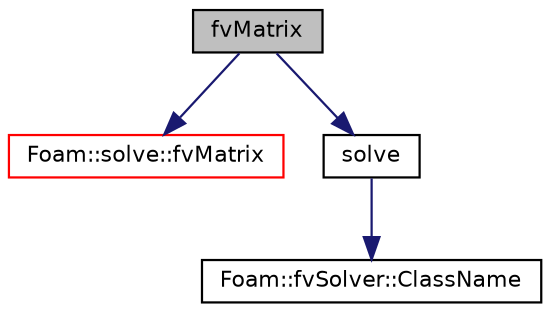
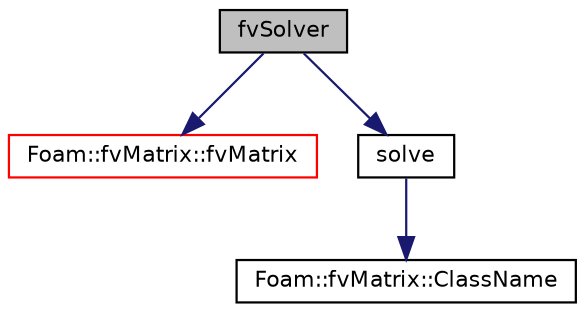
(258, 31) -> (283, 31)
(146, 156) -> (163, 156)
(372, 281) -> (406, 281)
